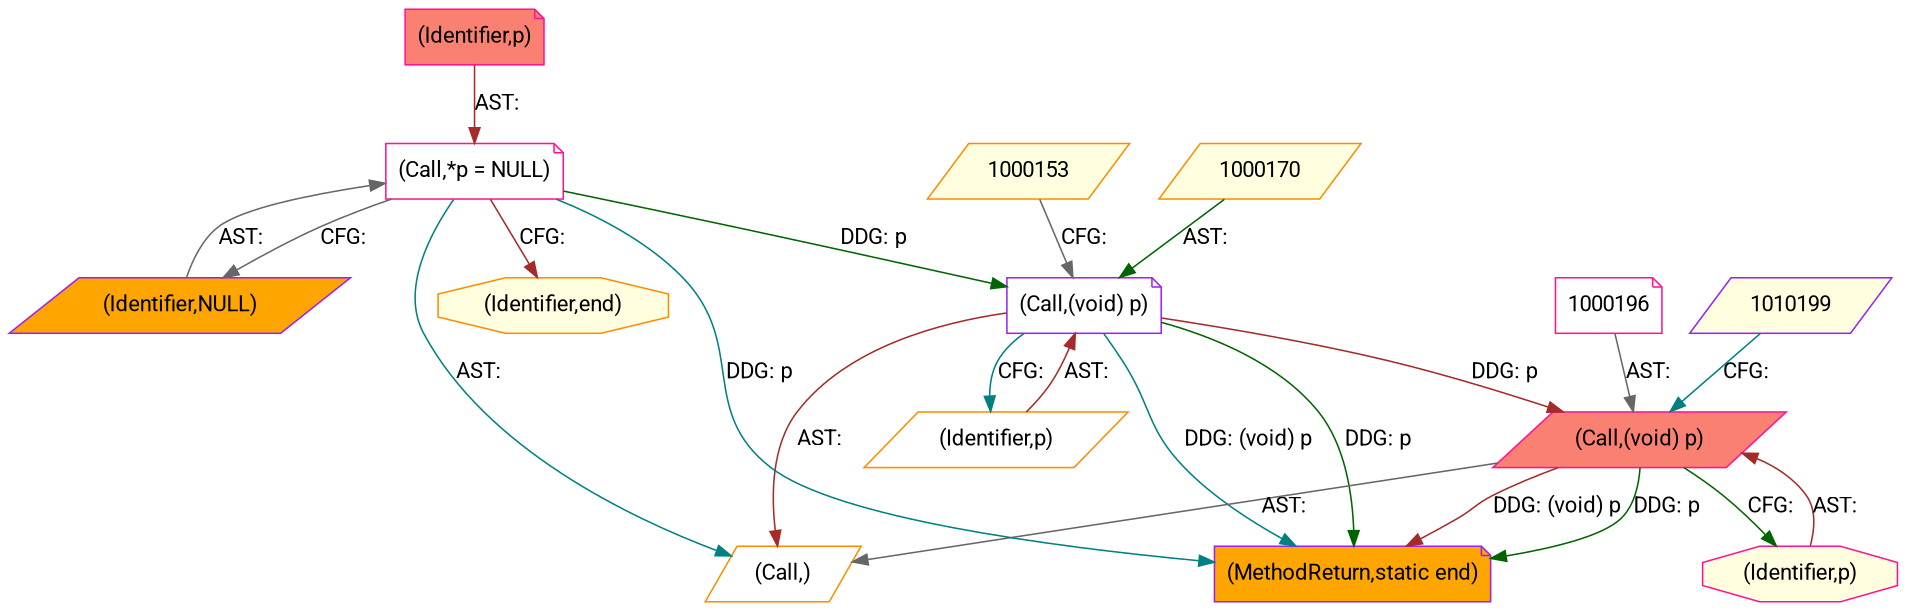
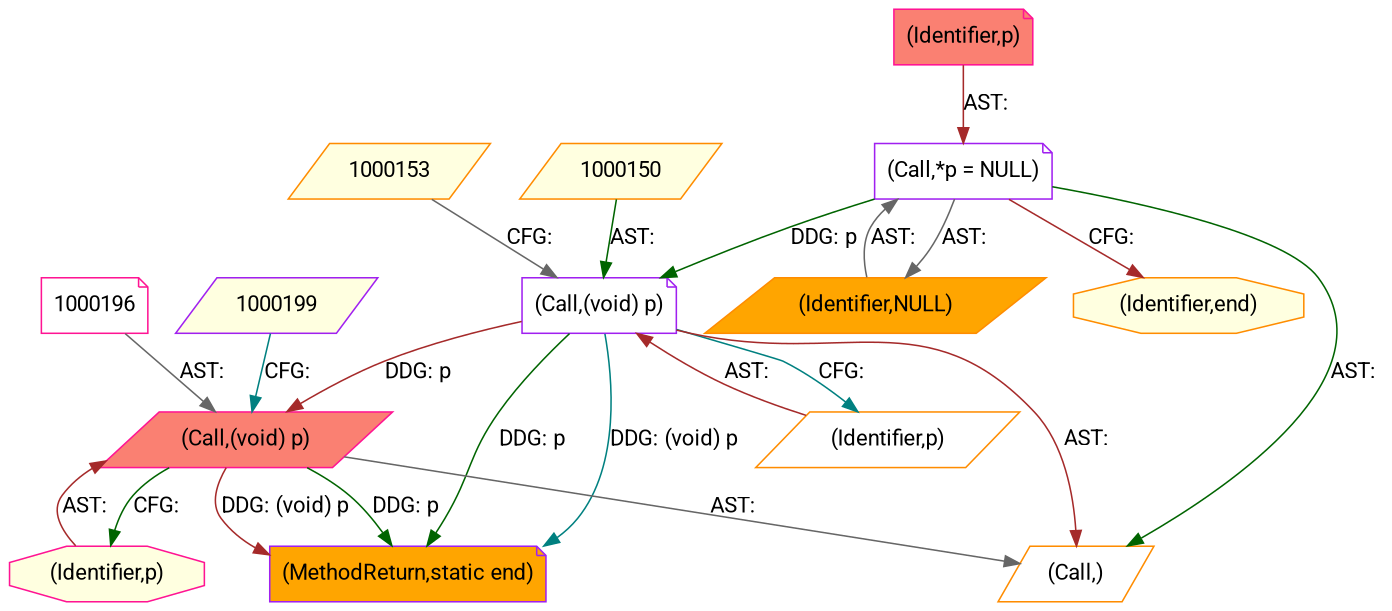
(475, 171) -> (963, 171)
(1260, 171) -> (621, 171)
(346, 238) -> (968, 238)
(180, 306) -> (875, 306)
(1791, 306) -> (277, 306)
(495, 422) -> (1332, 308)
(804, 486) -> none
